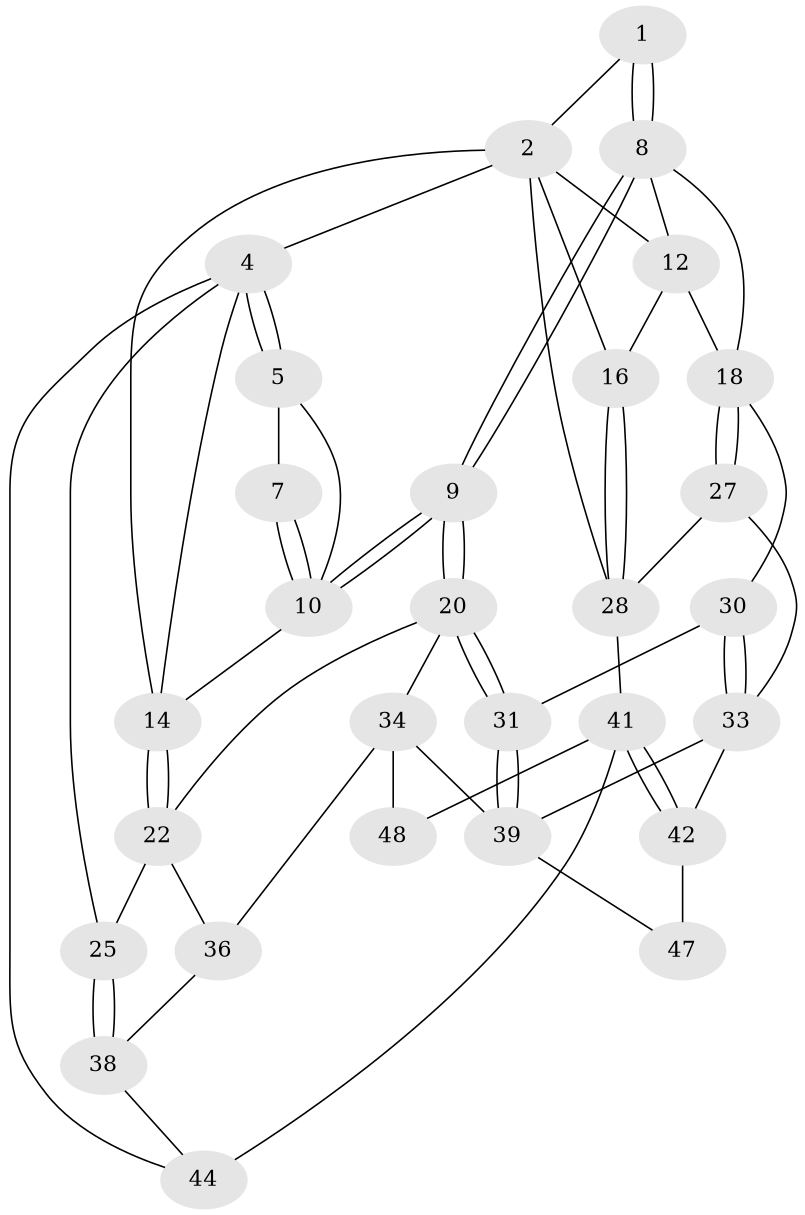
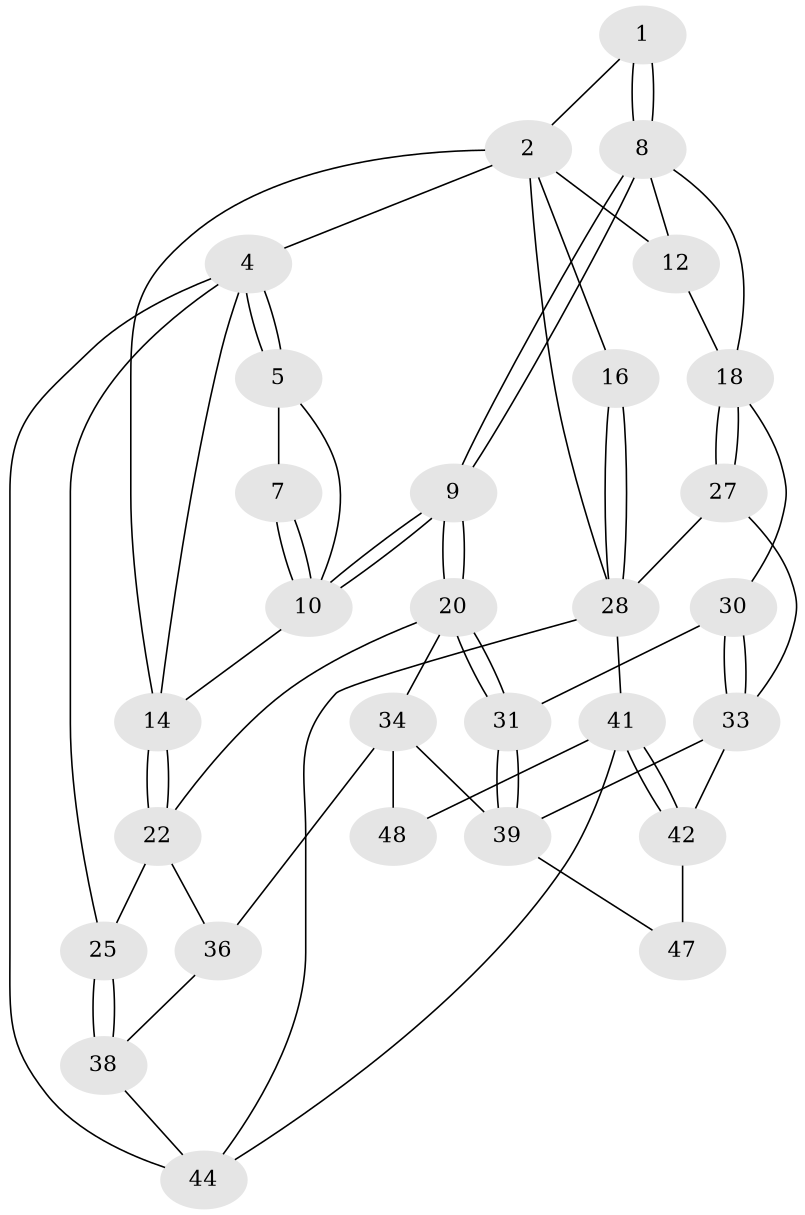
(646, 321) -> none
none -> (305, 803)
